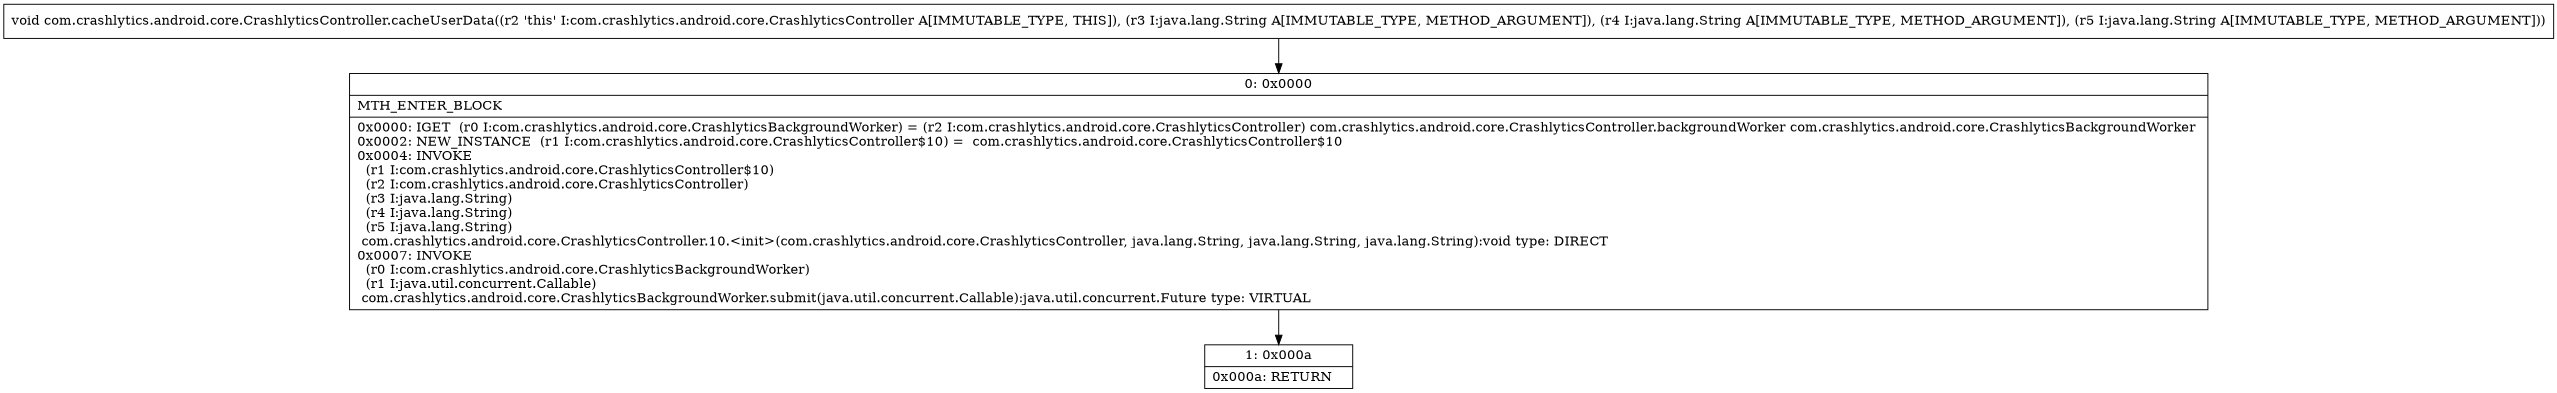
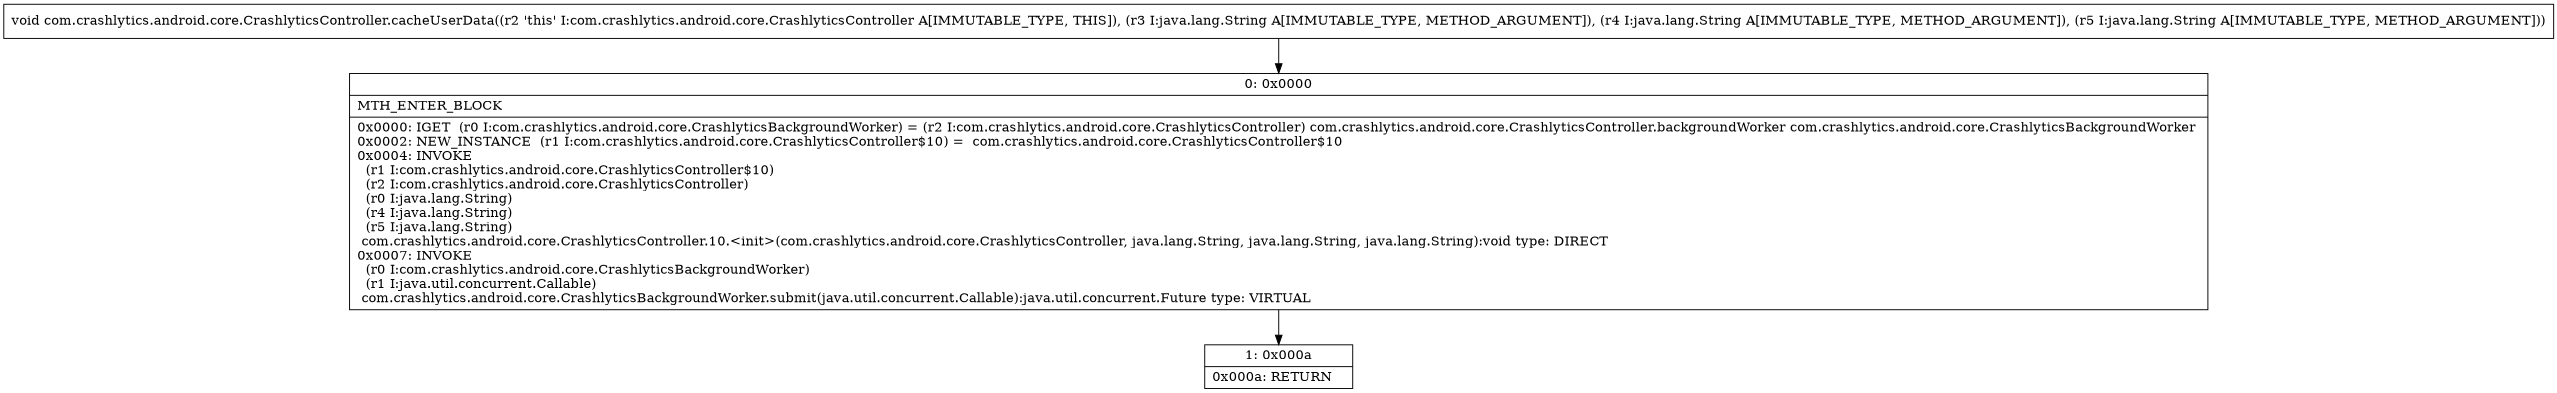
(435, 199) -> (435, 199)
